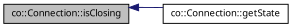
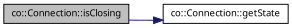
(151, 7) -> (141, 20)
